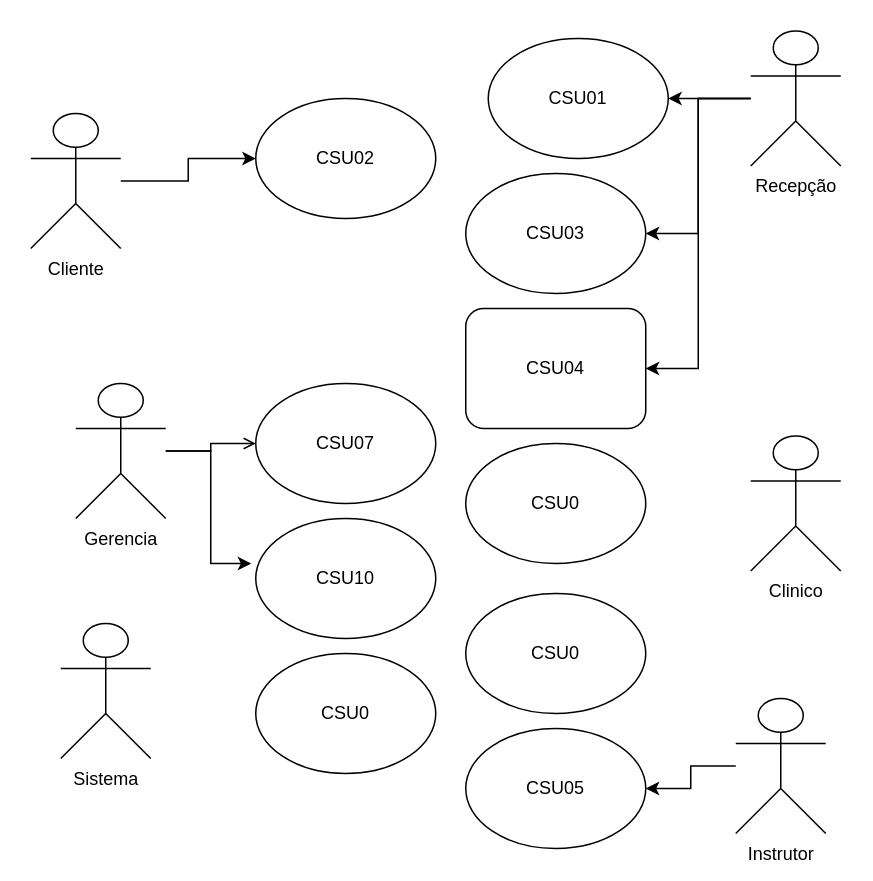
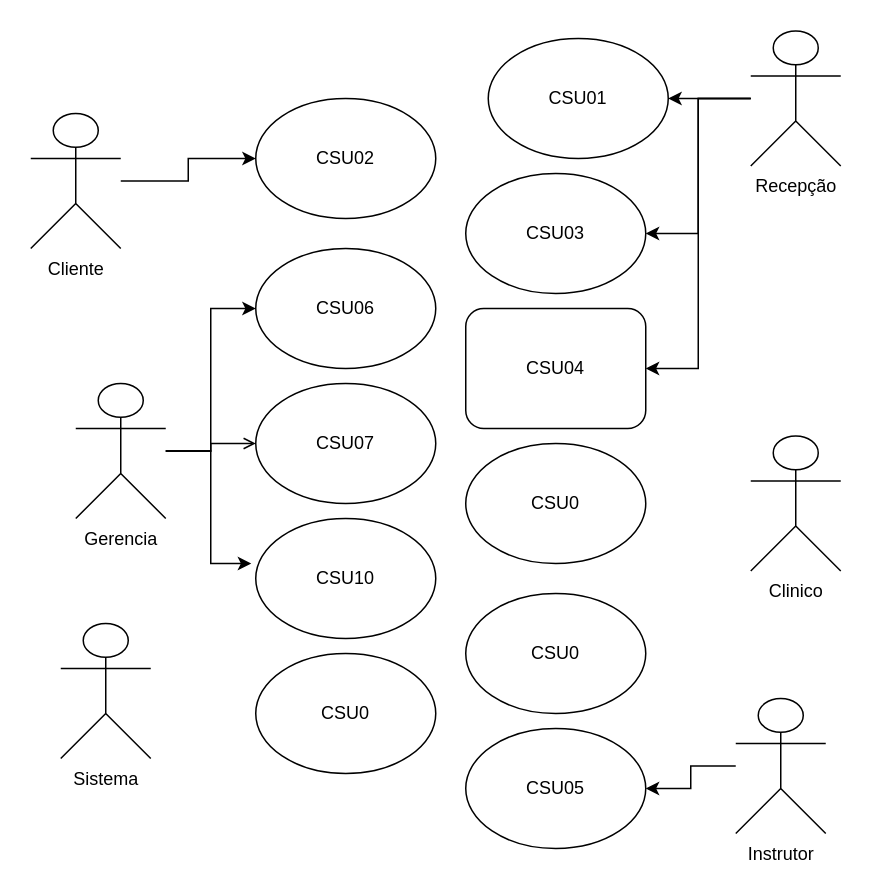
none -> (346, 308)
none -> (211, 357)
